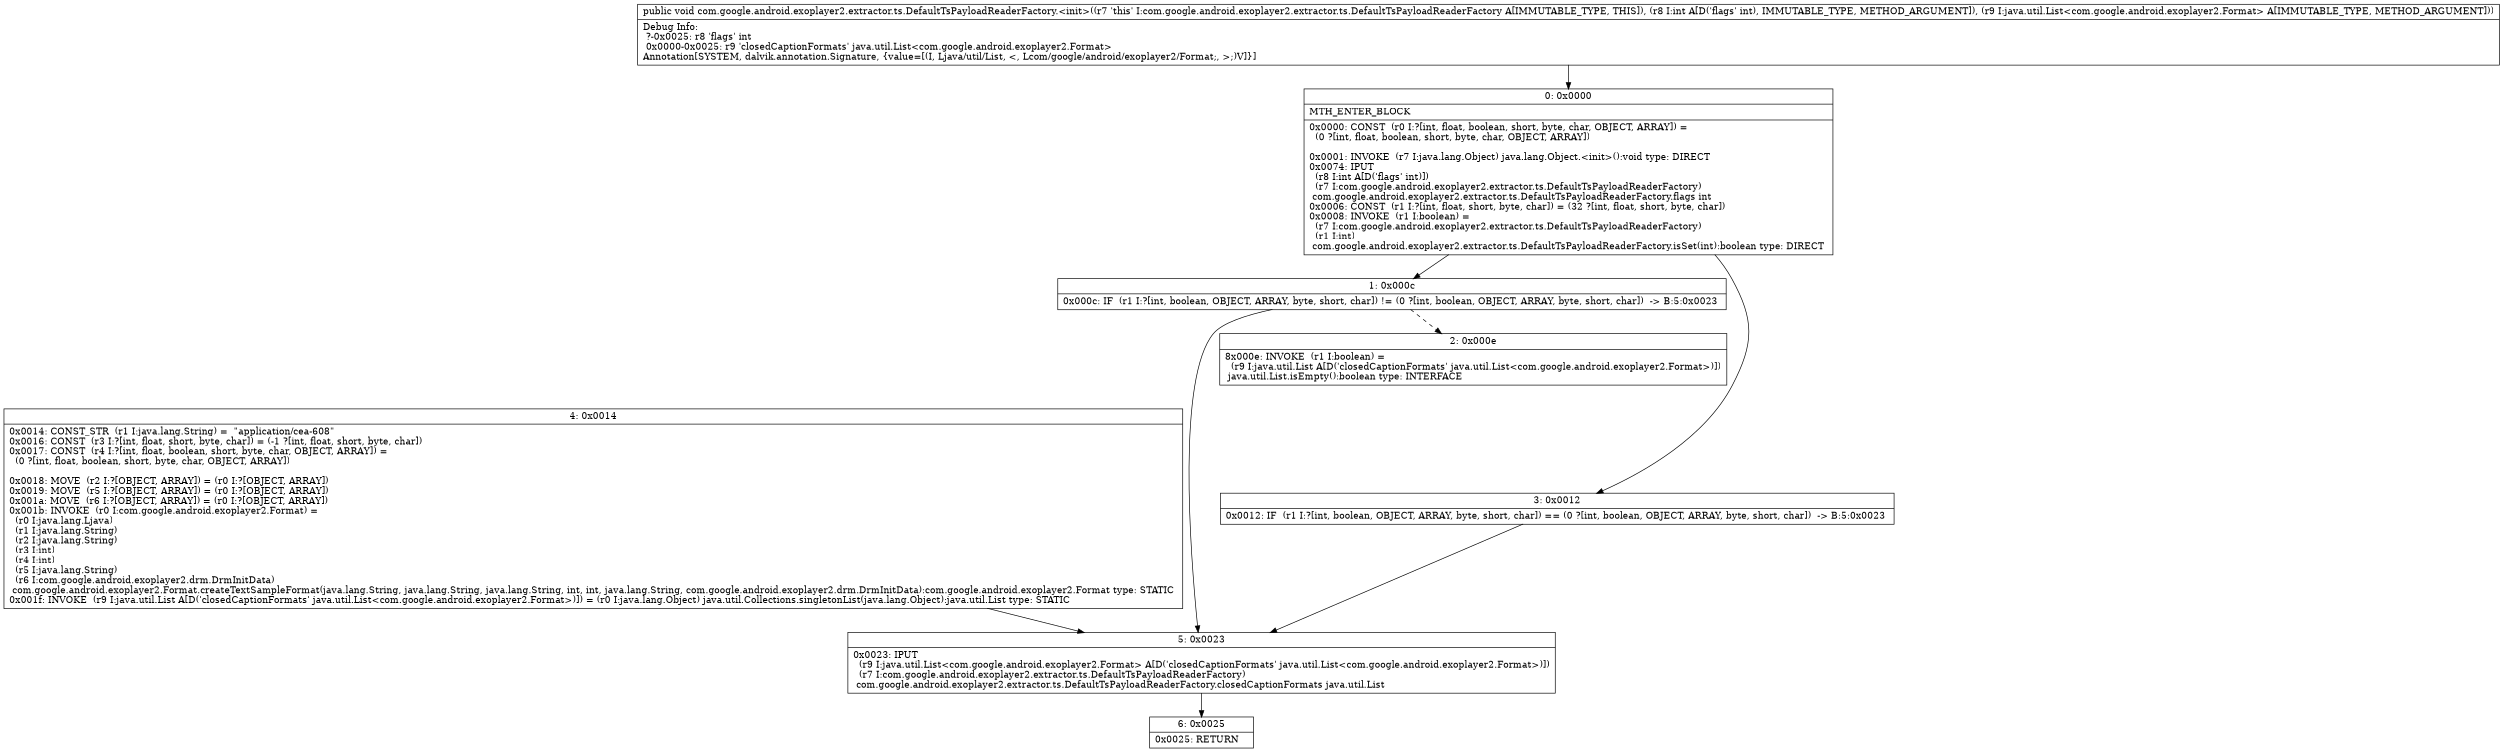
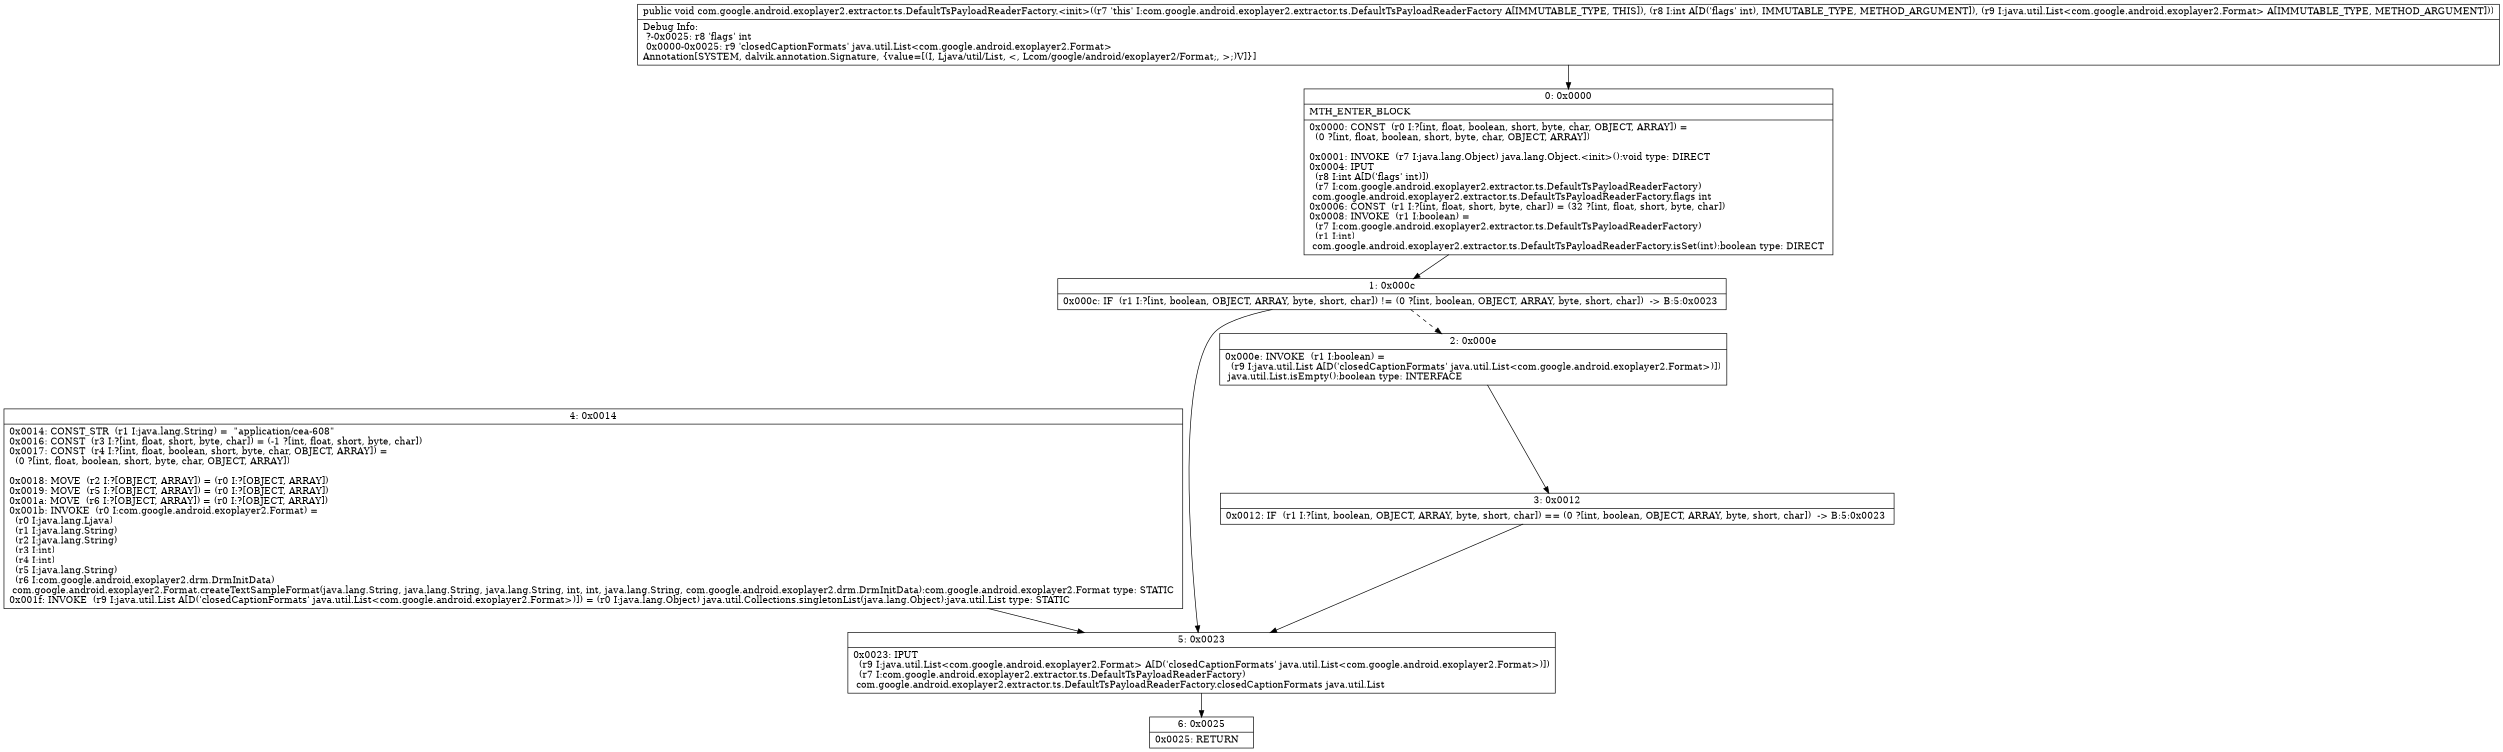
(1345, 167) -> (1345, 167)
(1307, 357) -> (1307, 357)
(1725, 397) -> (1517, 436)
